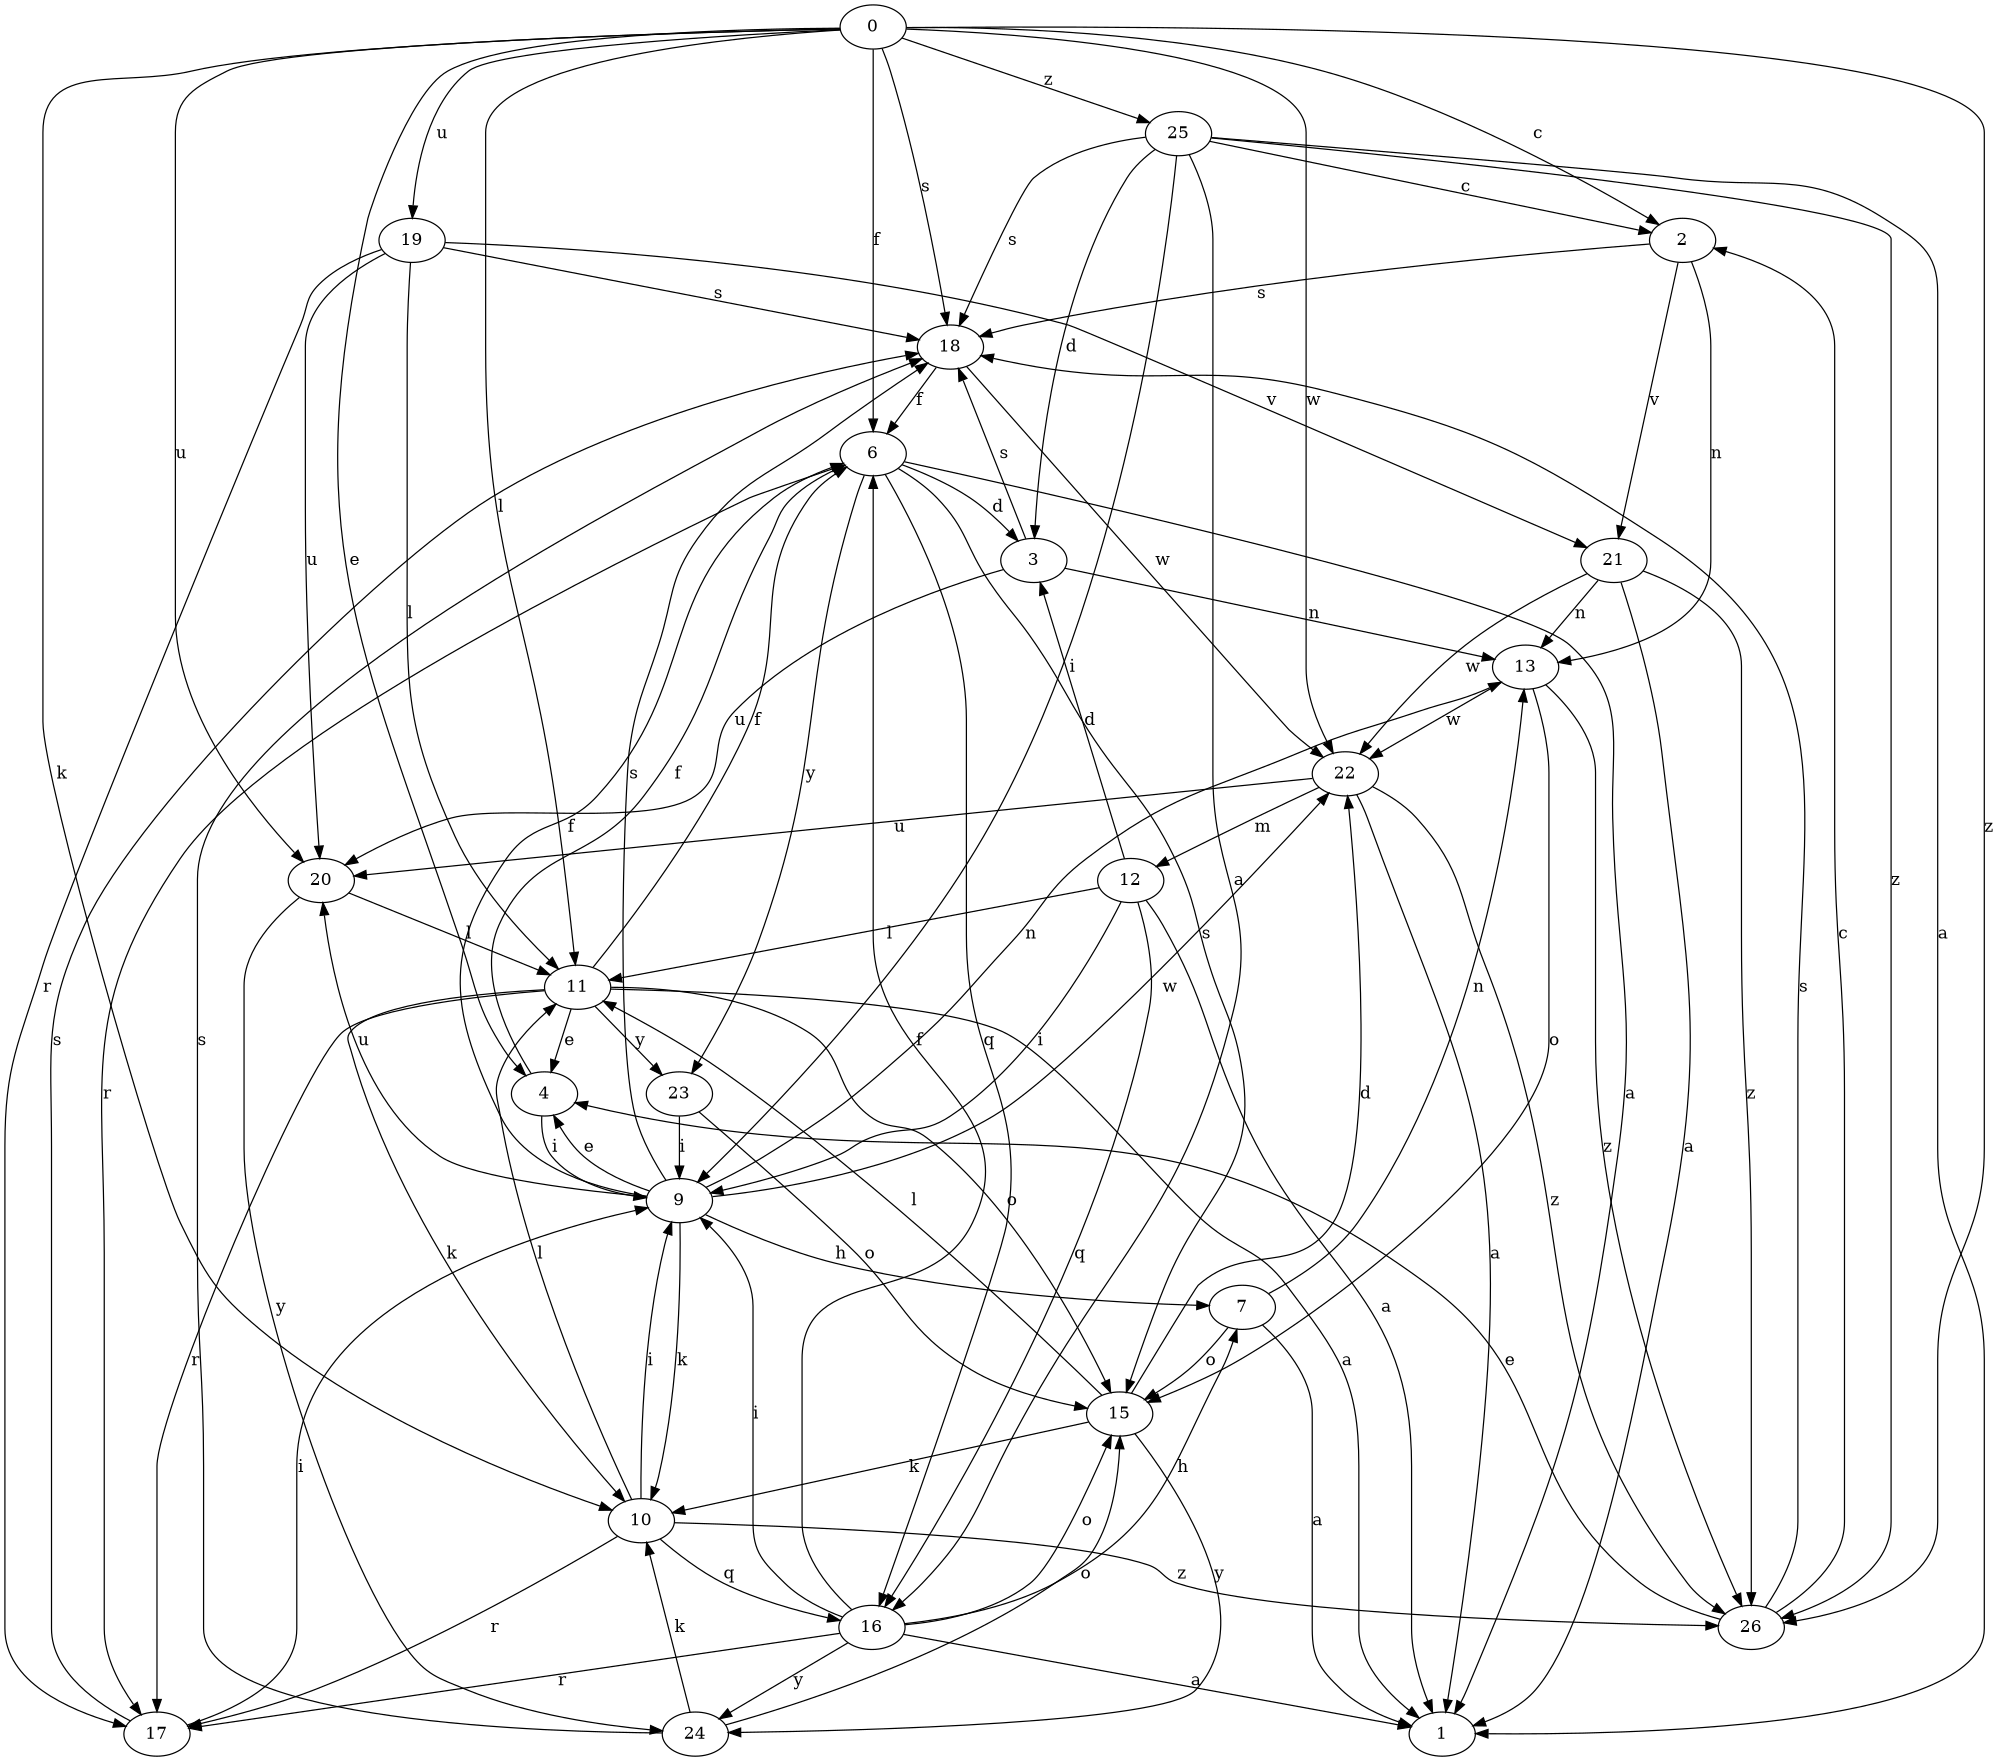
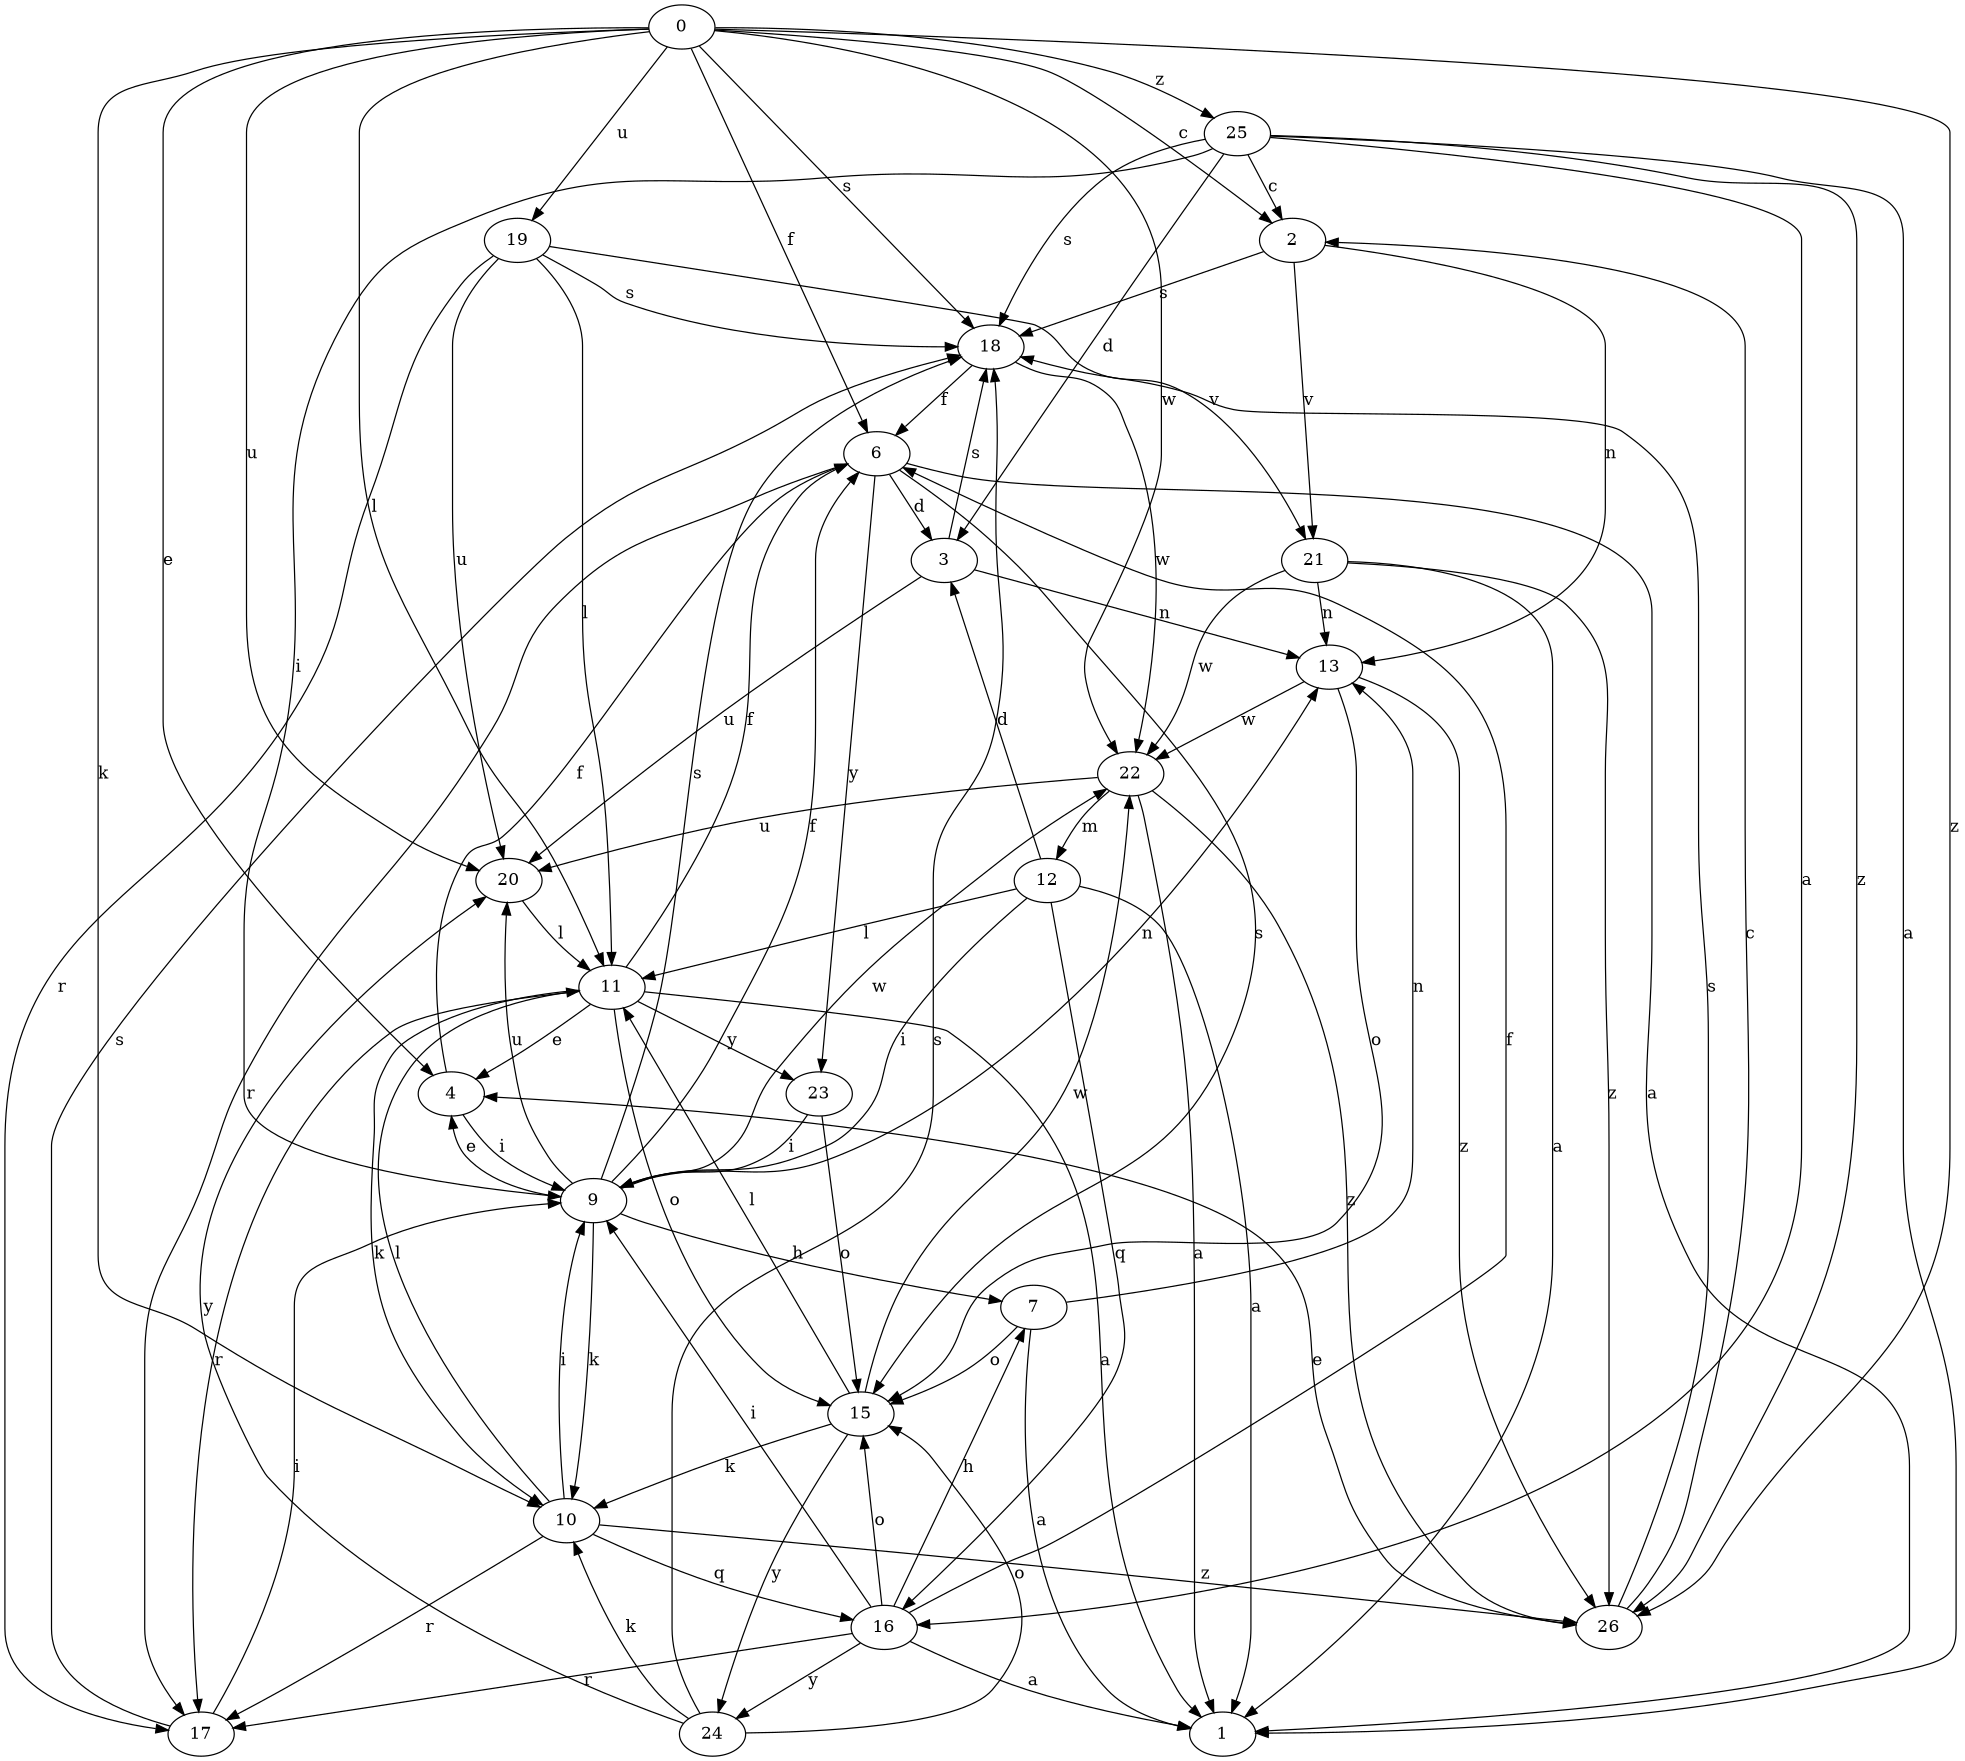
(981, 1038) -> none
(1366, 1094) -> (1081, 1094)
(298, 1403) -> (222, 1386)
